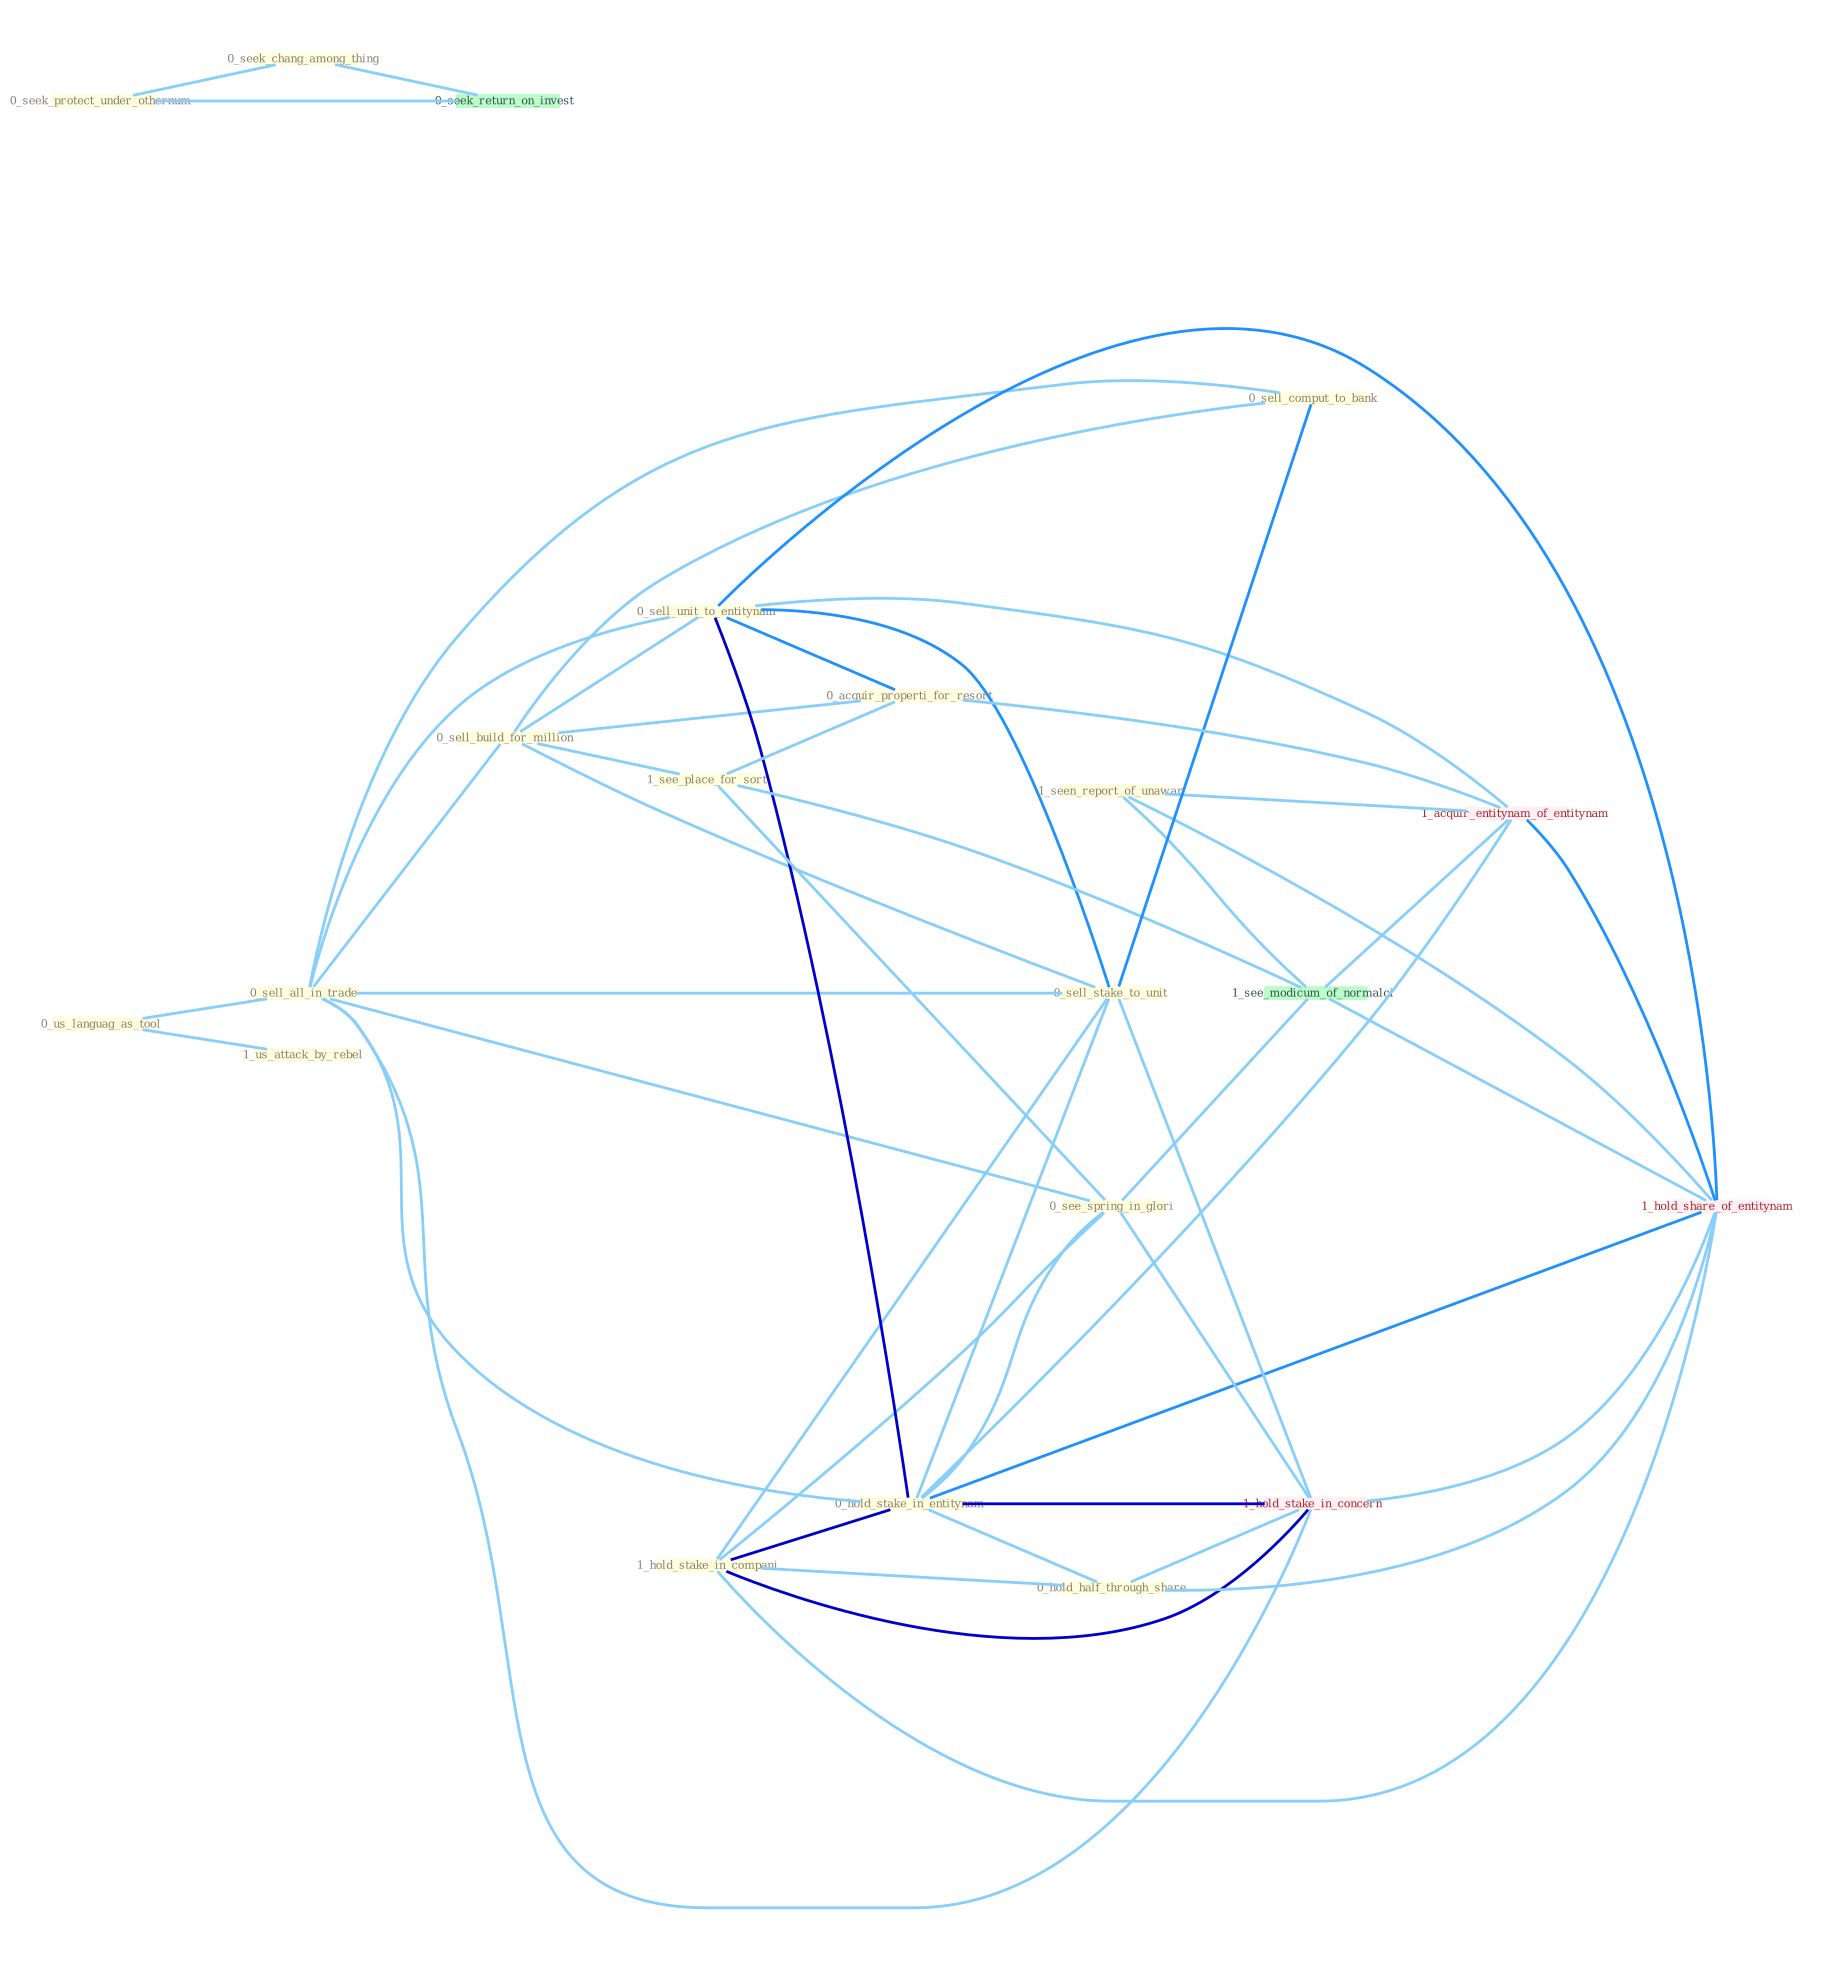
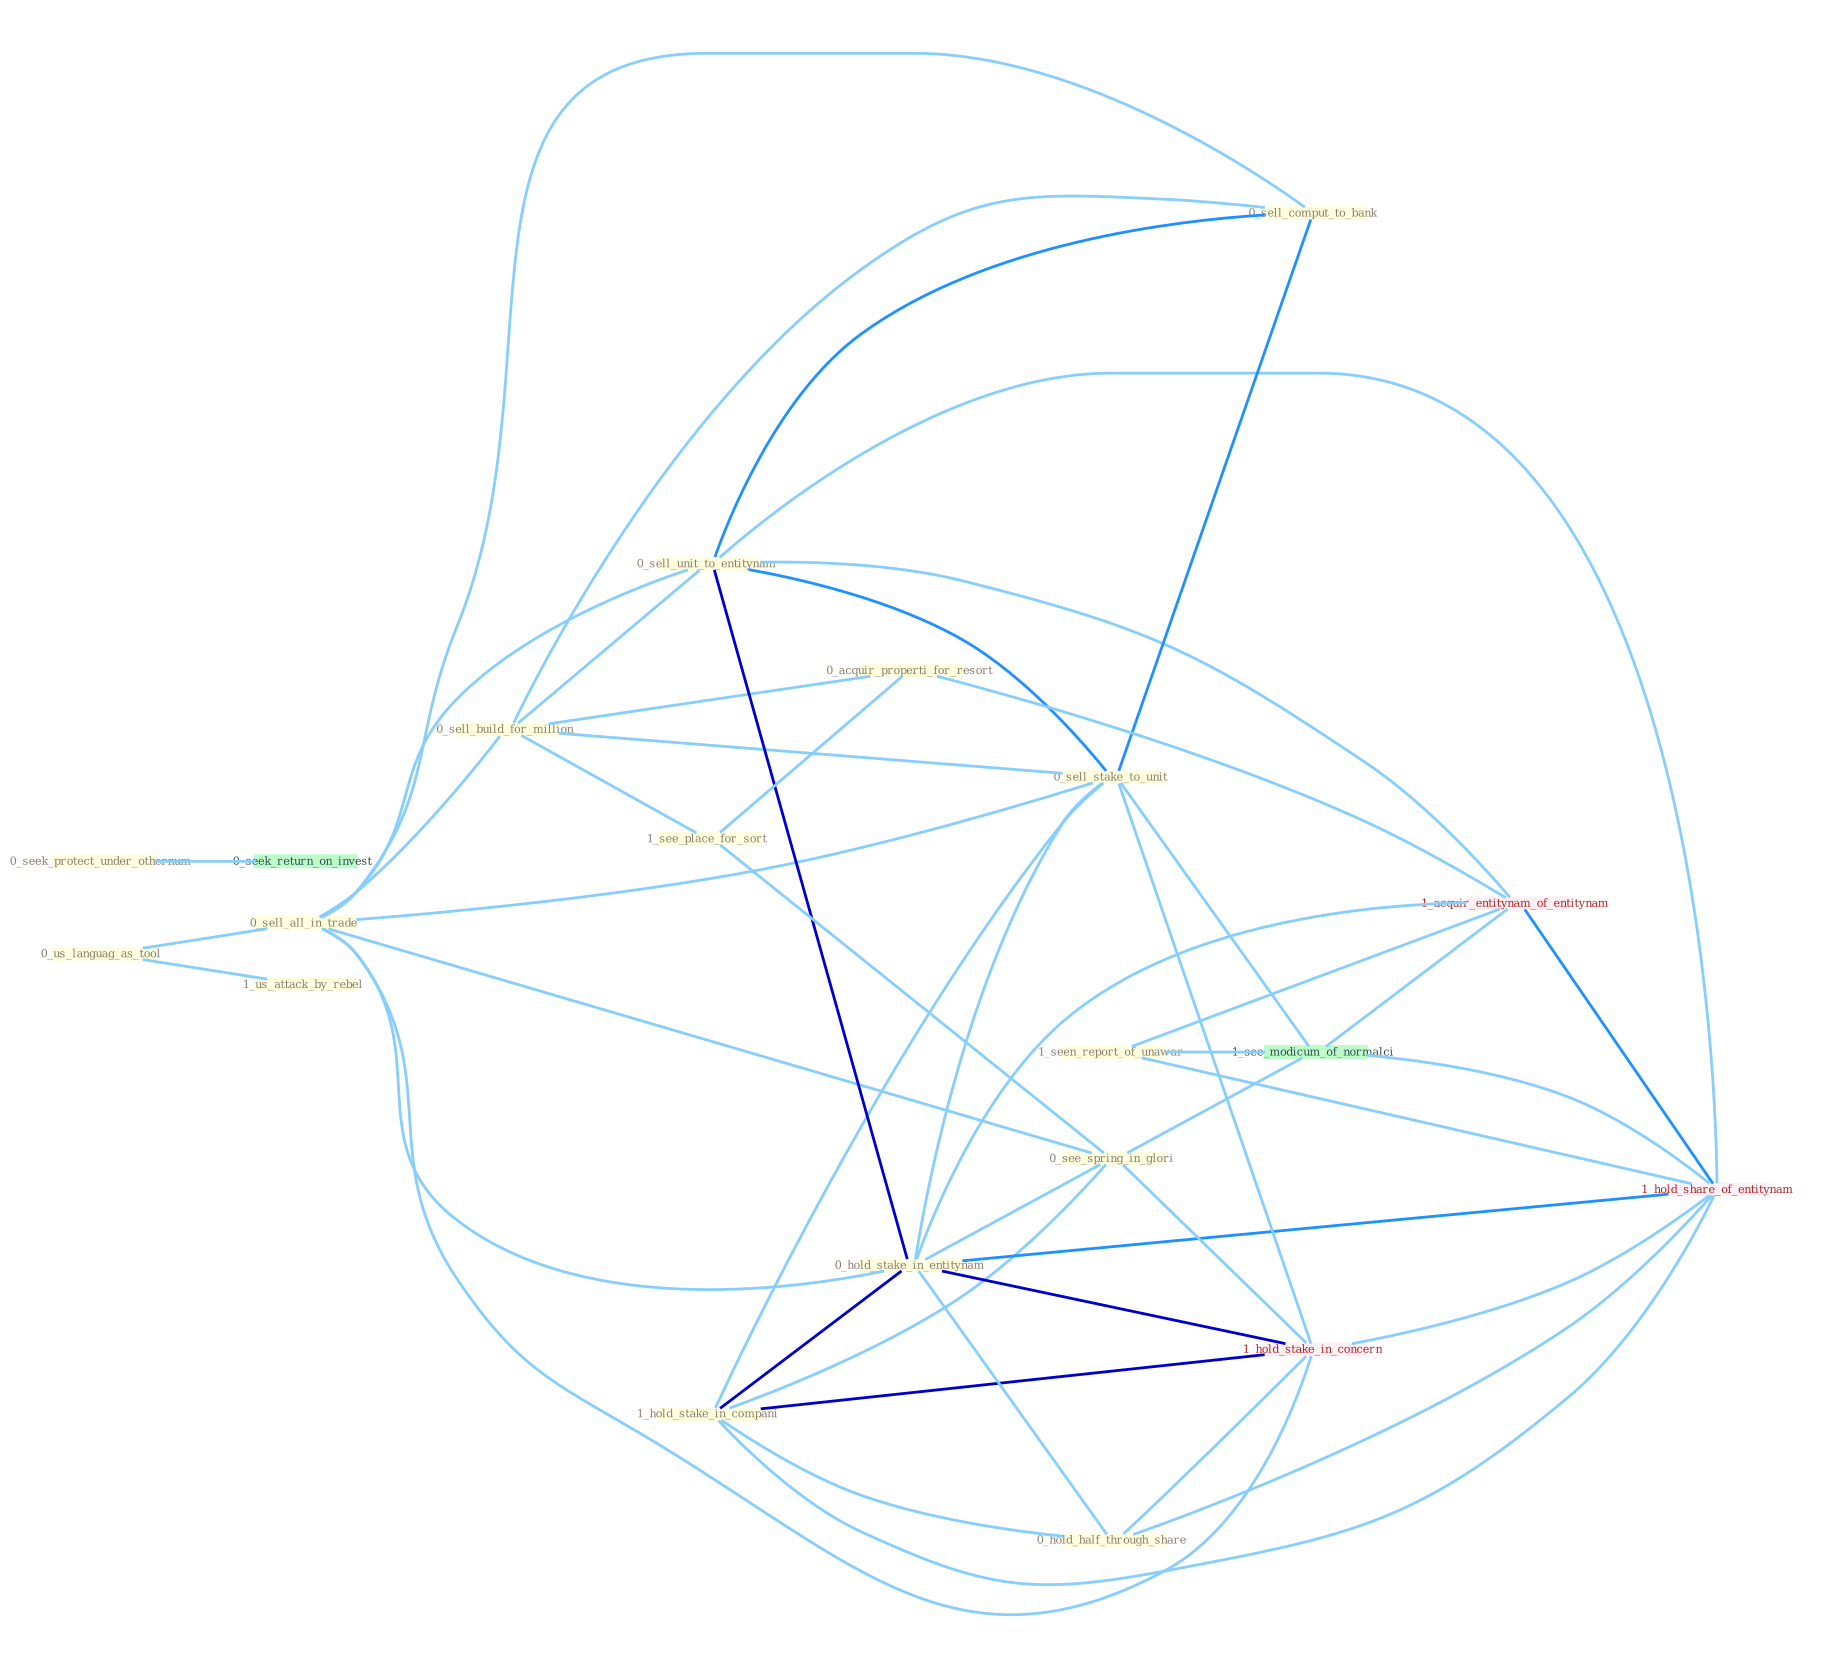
(306, 59) -> none
(1442, 431) -> (1474, 429)
(811, 654) -> (928, 295)
(1025, 870) -> (1215, 915)
